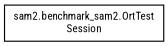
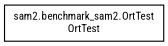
(84, 23) -> (84, 23)
